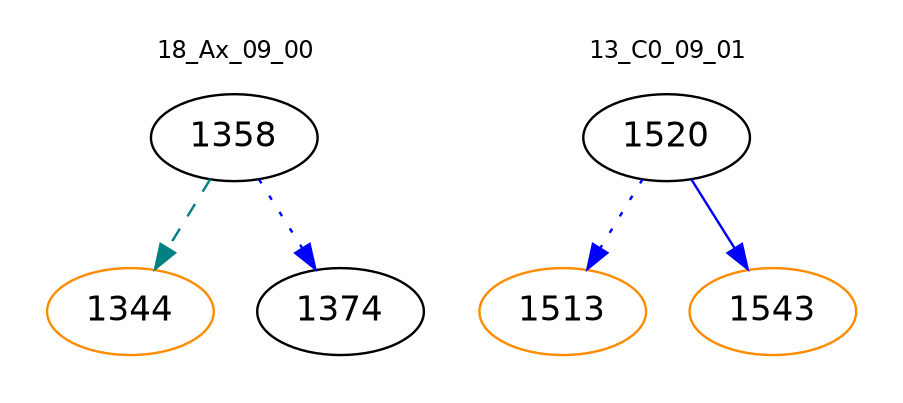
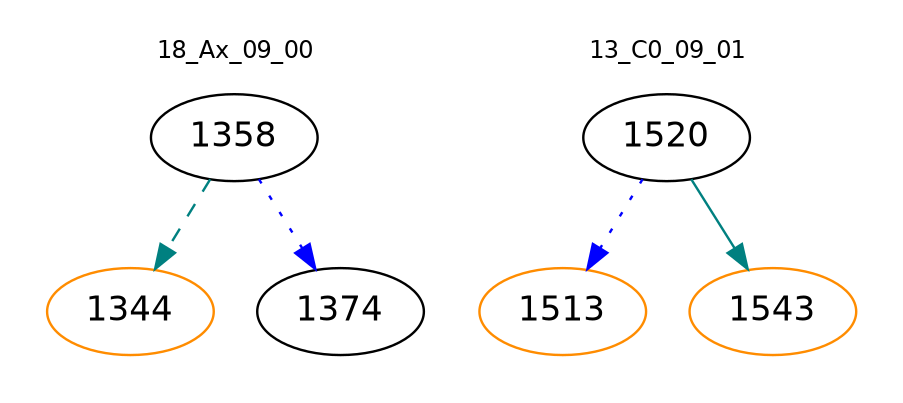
(713, 214) -> (713, 214)
